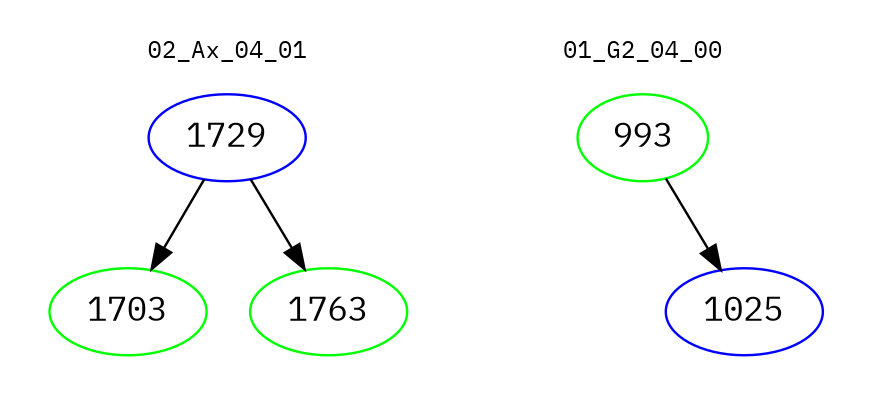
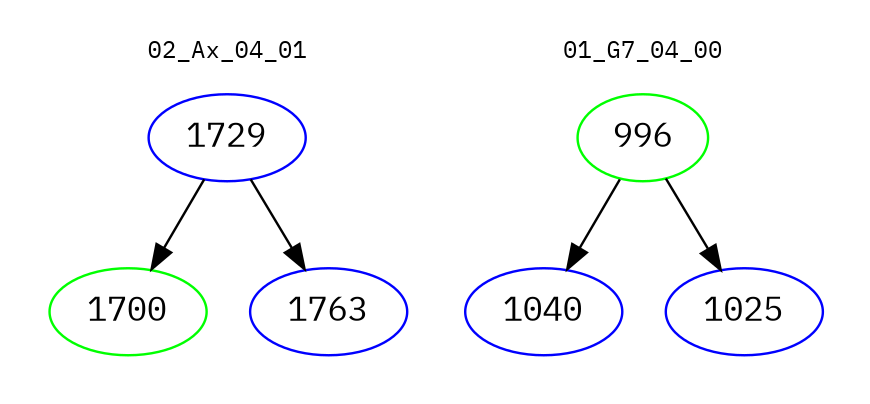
(644, 52) -> (644, 52)
(643, 138) -> (643, 138)
(128, 312) -> (128, 312)
(329, 312) -> (329, 312)
none -> (544, 312)
